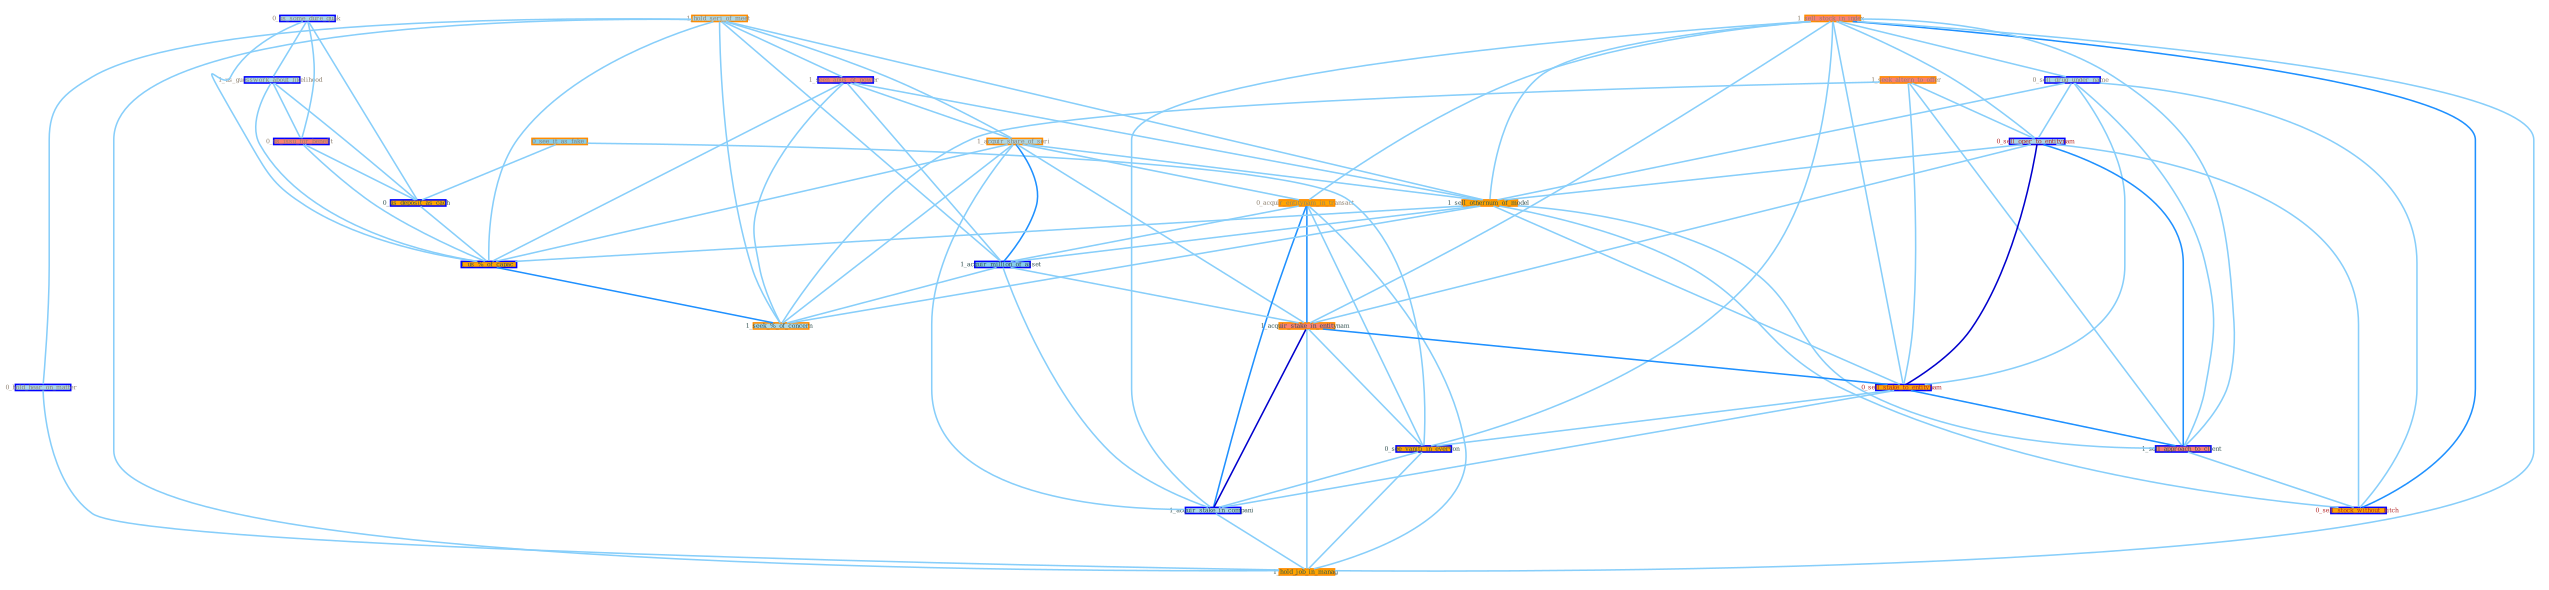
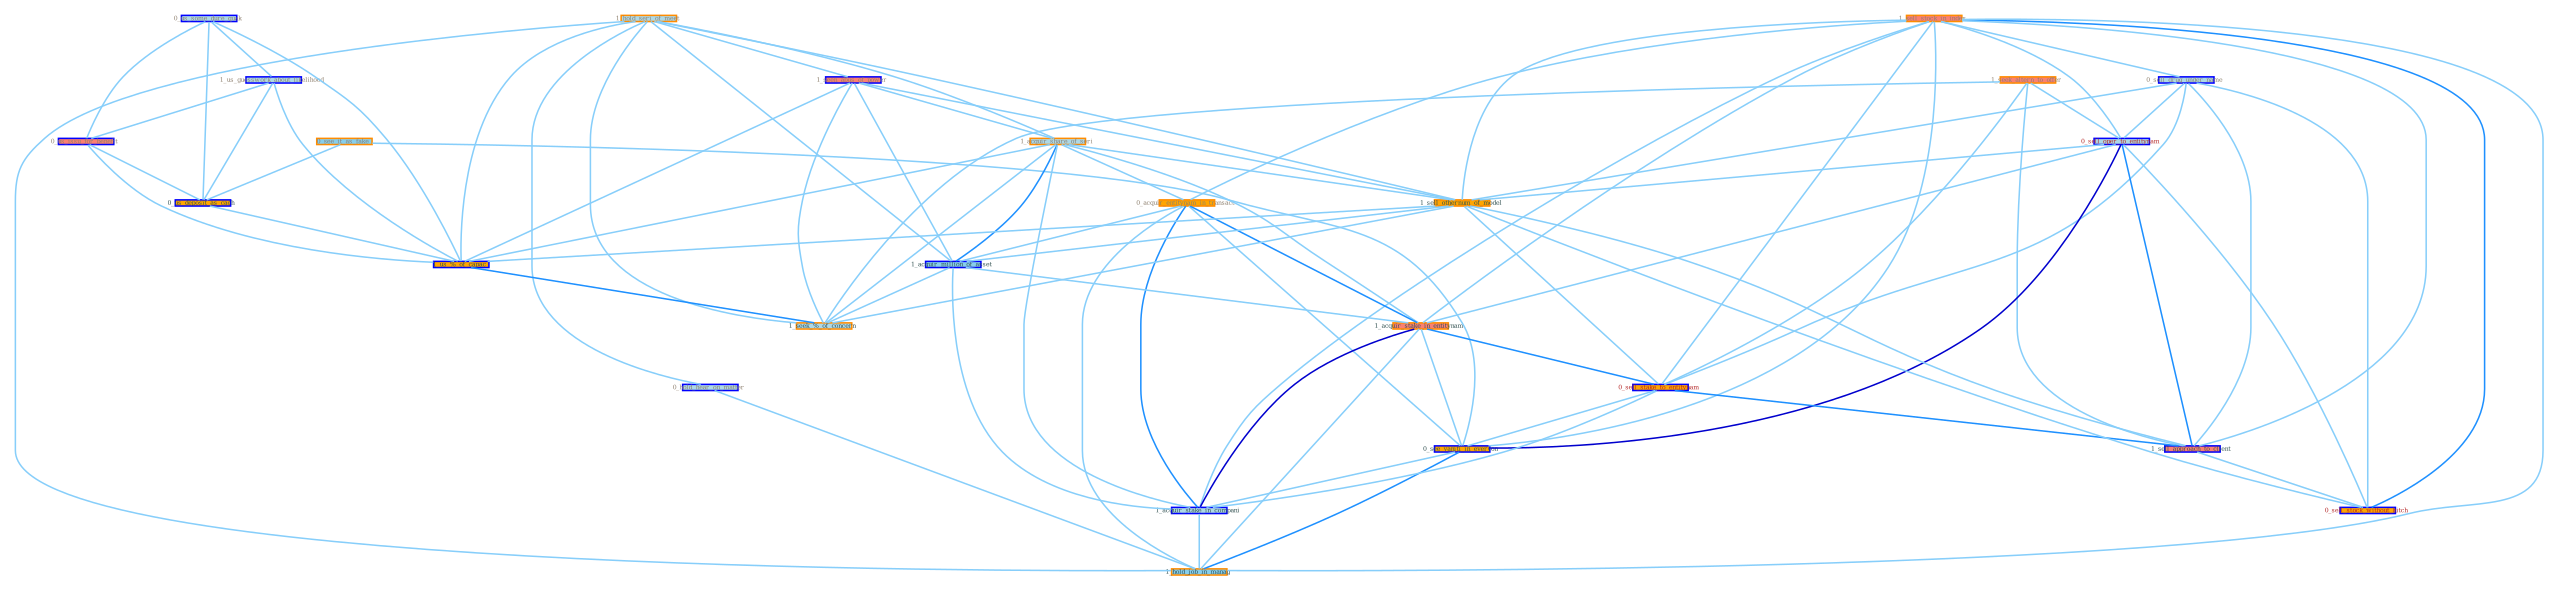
(1998, 280) -> (1857, 391)
(1365, 510) -> (1334, 515)
(1307, 572) -> (1199, 572)
